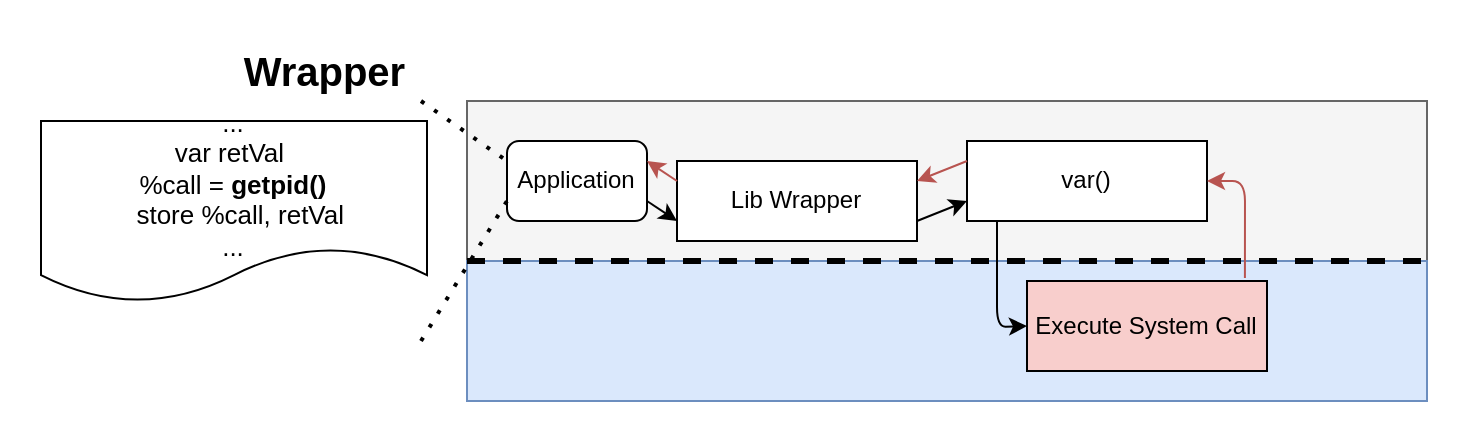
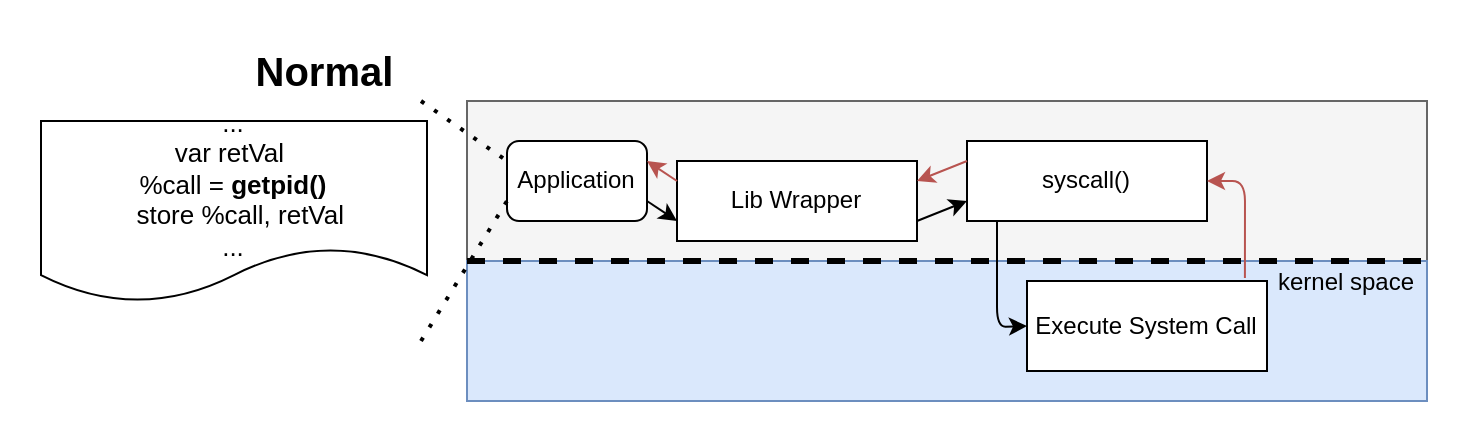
(331, 71) -> (331, 71)
(1087, 181) -> (1087, 181)
none -> (1347, 282)
(1147, 326) -> (1147, 326)
